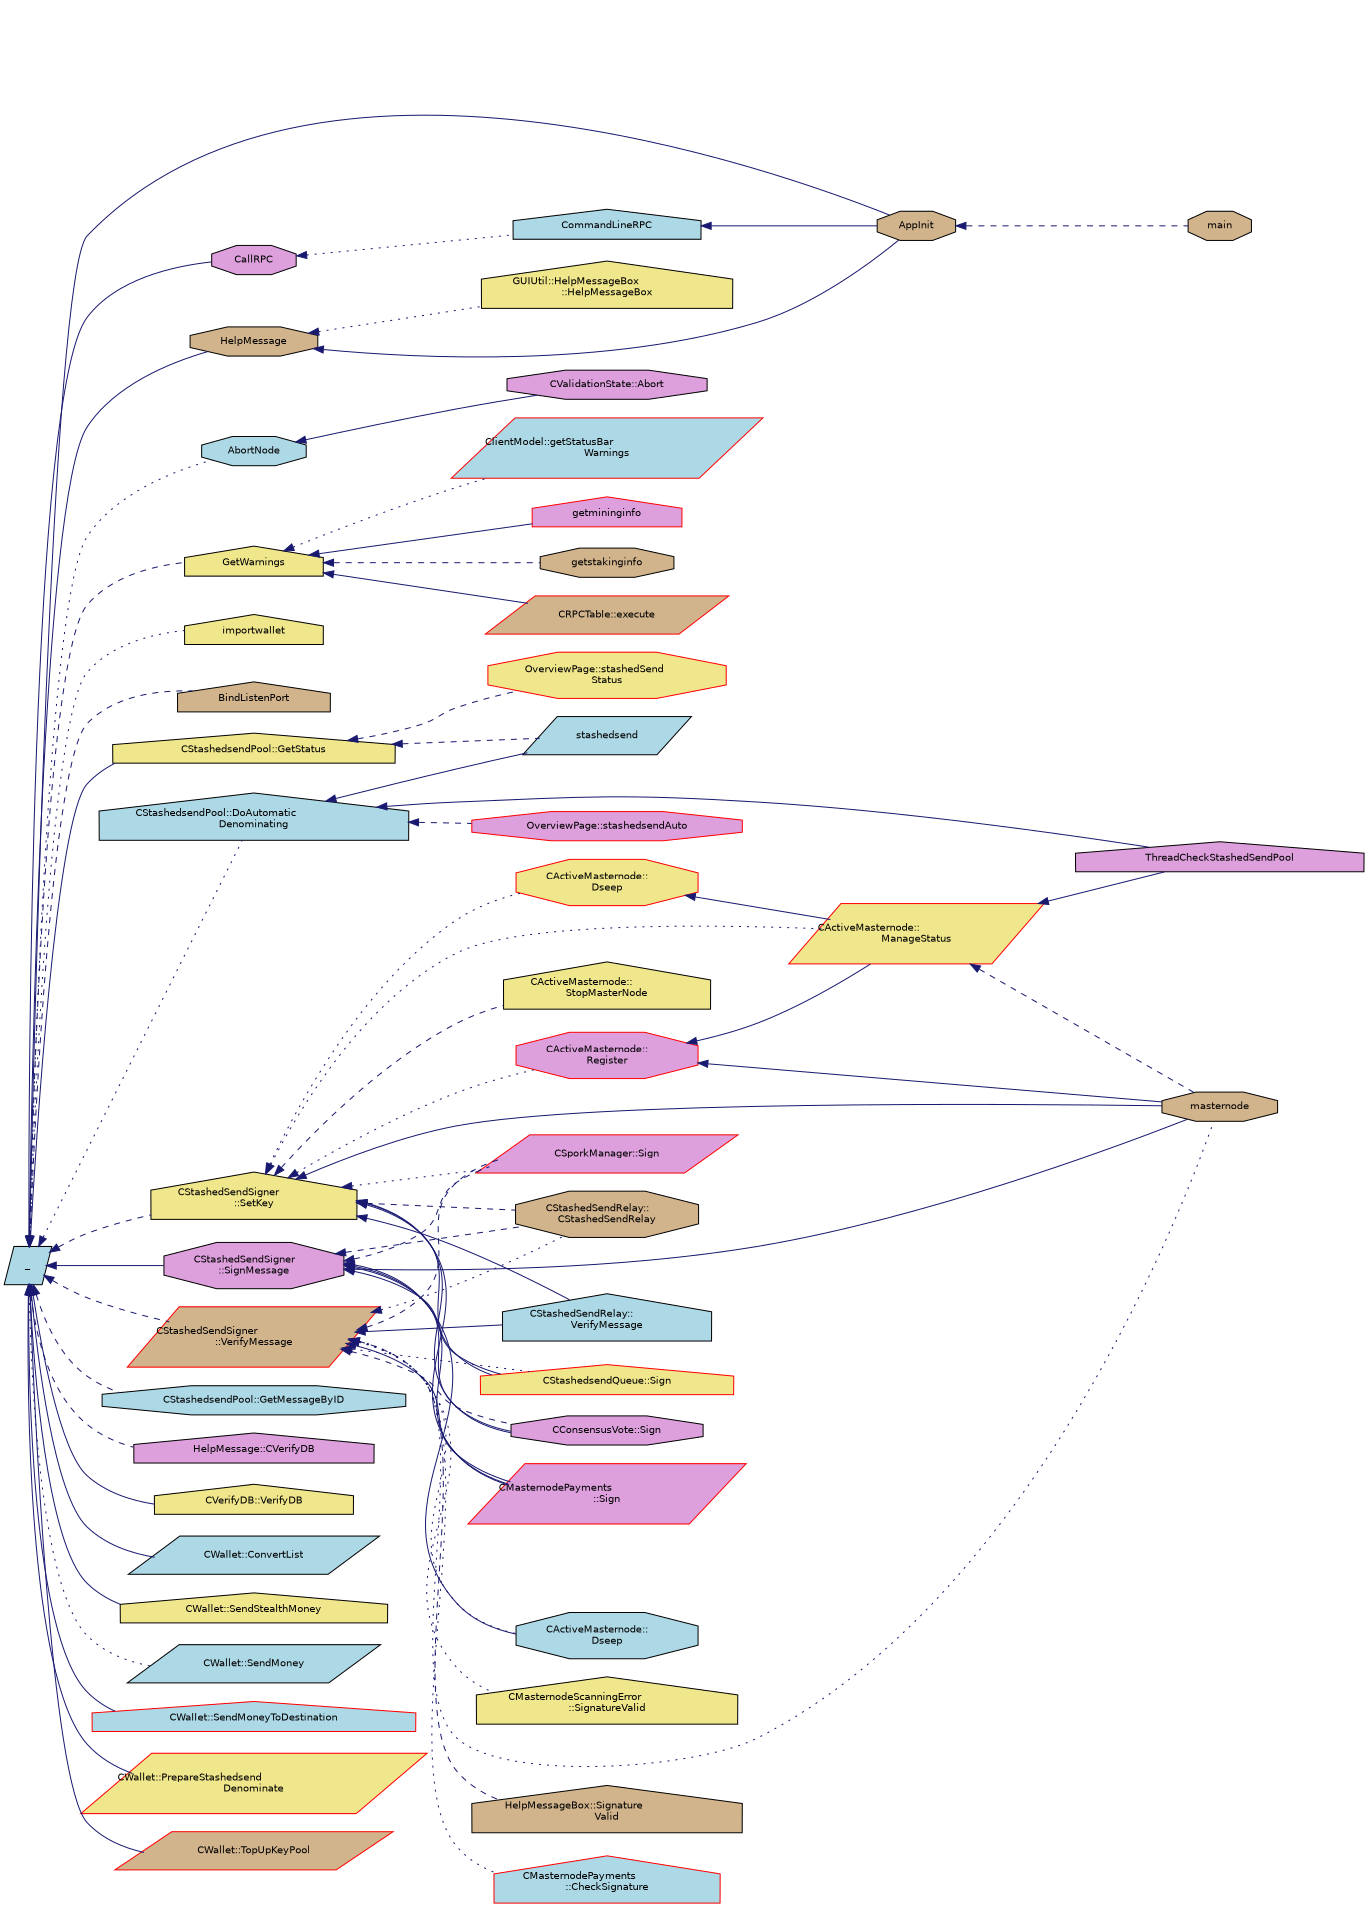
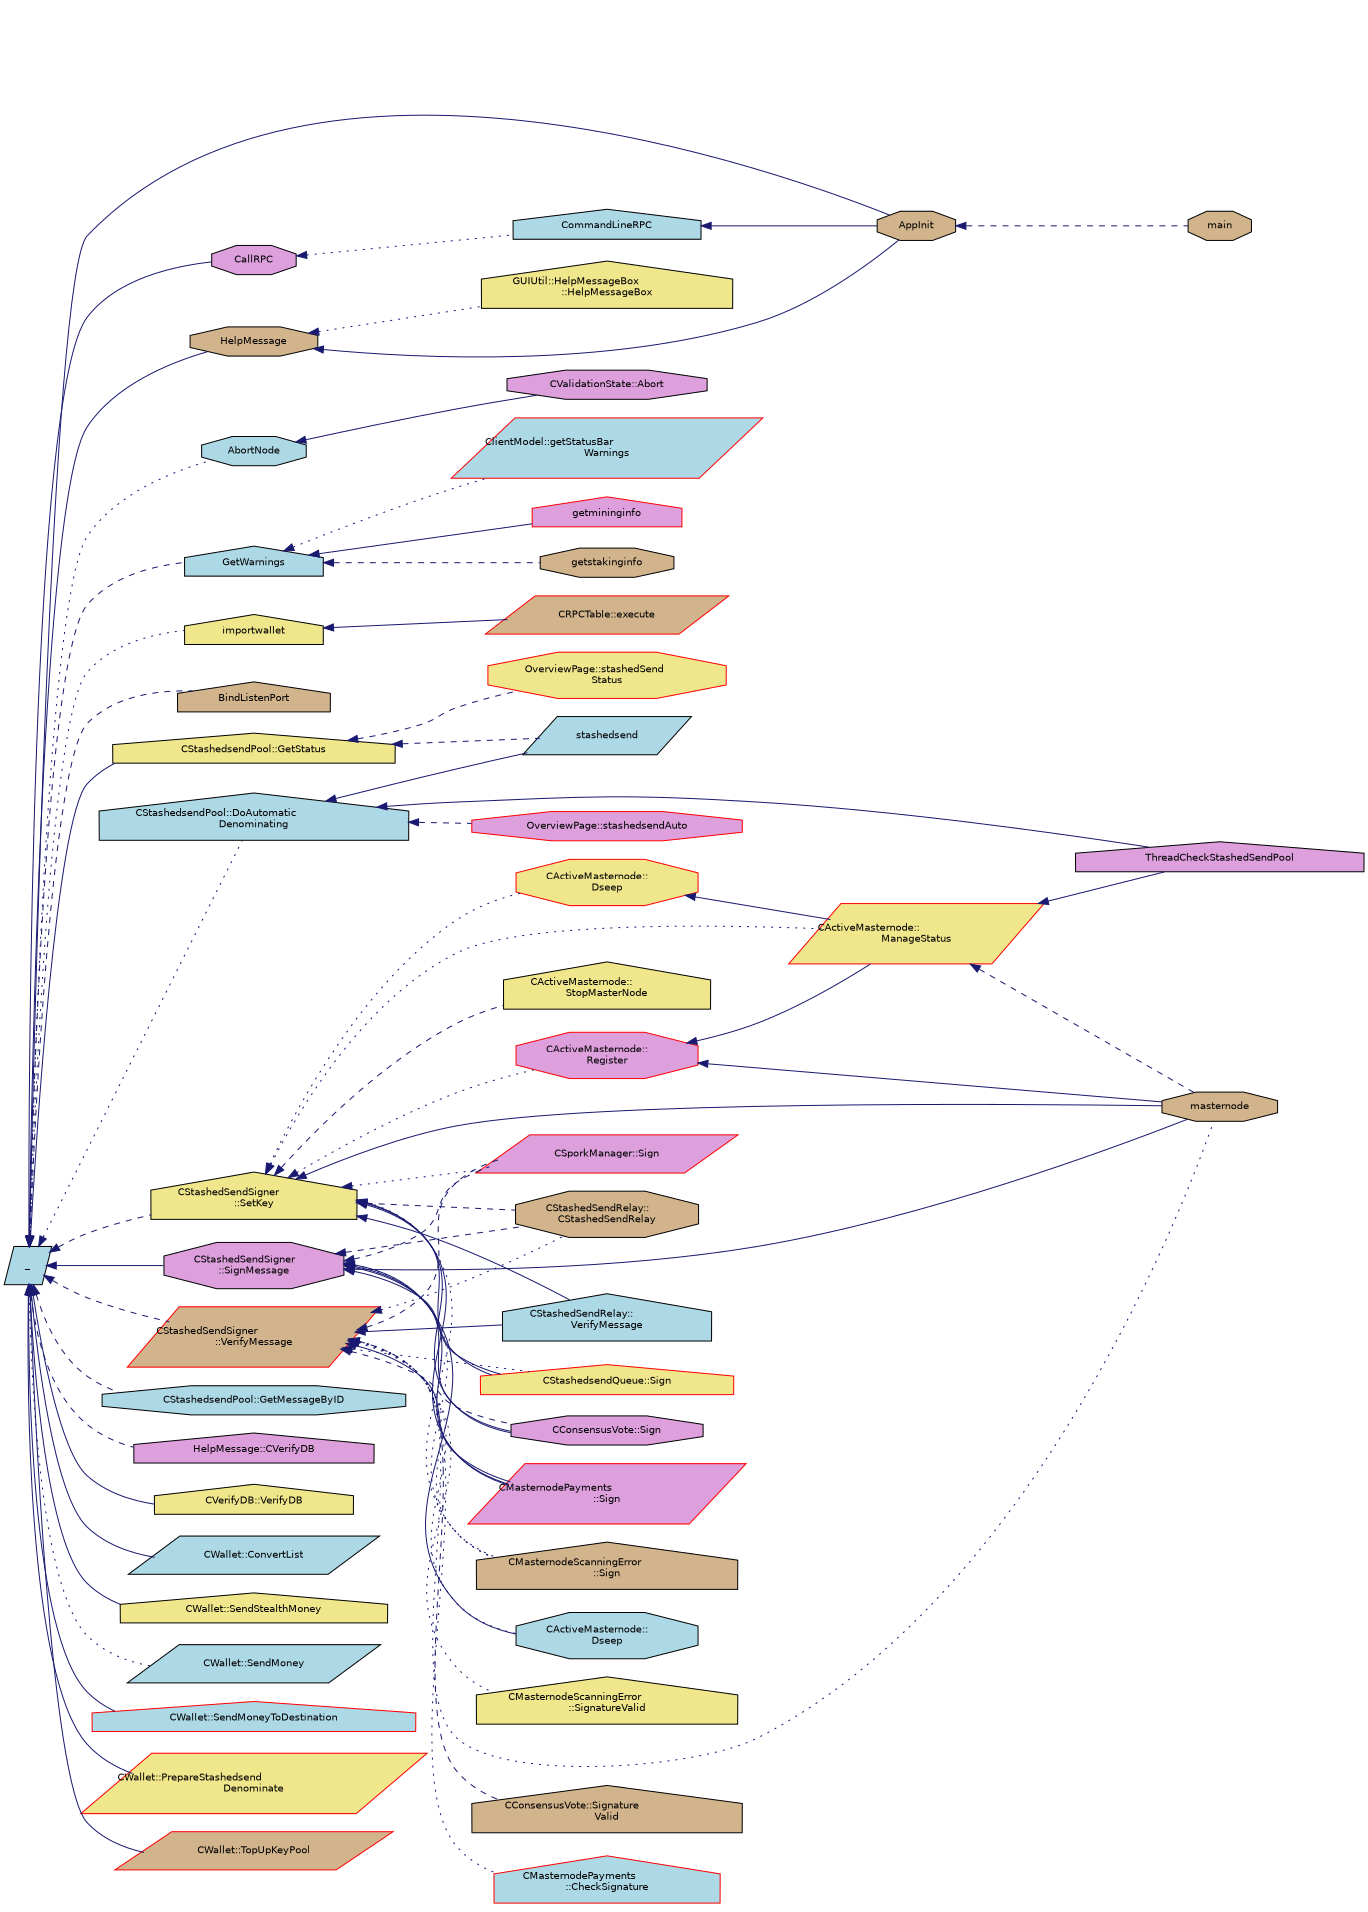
(254, 563) -> (254, 563)
(431, 589) -> (421, 624)
none -> (607, 1568)
(607, 1812) -> (607, 1812)
